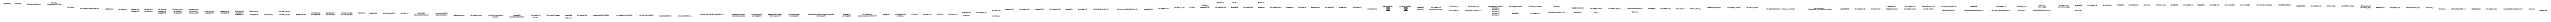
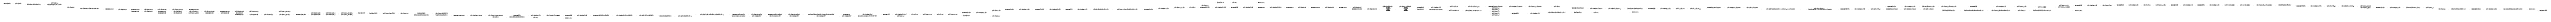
(2042, 5) -> none
none -> (1357, 9)
